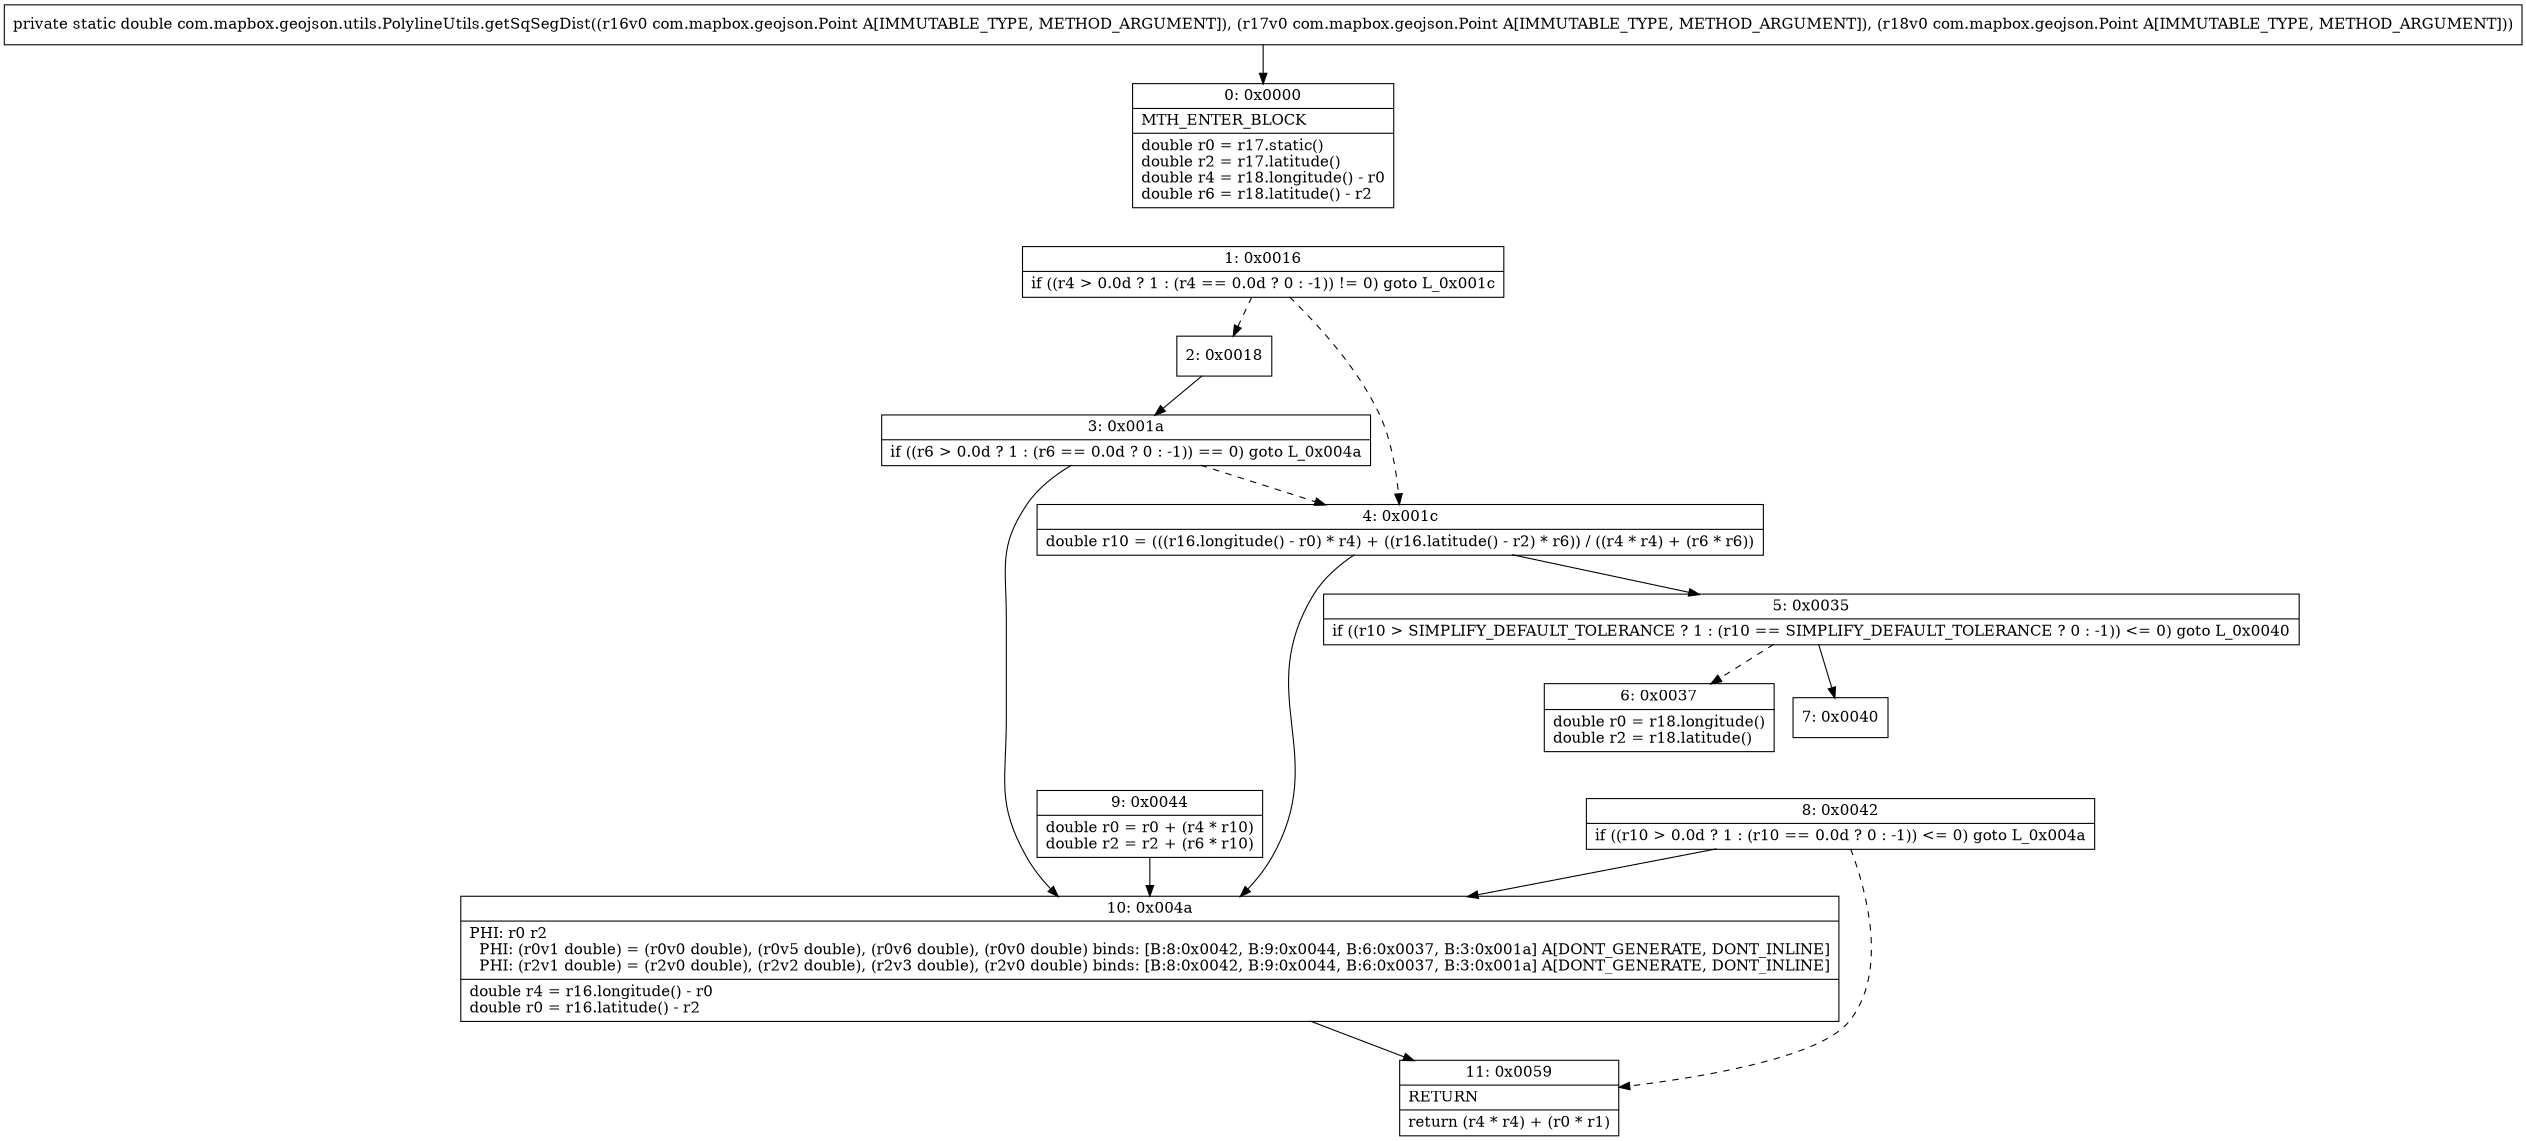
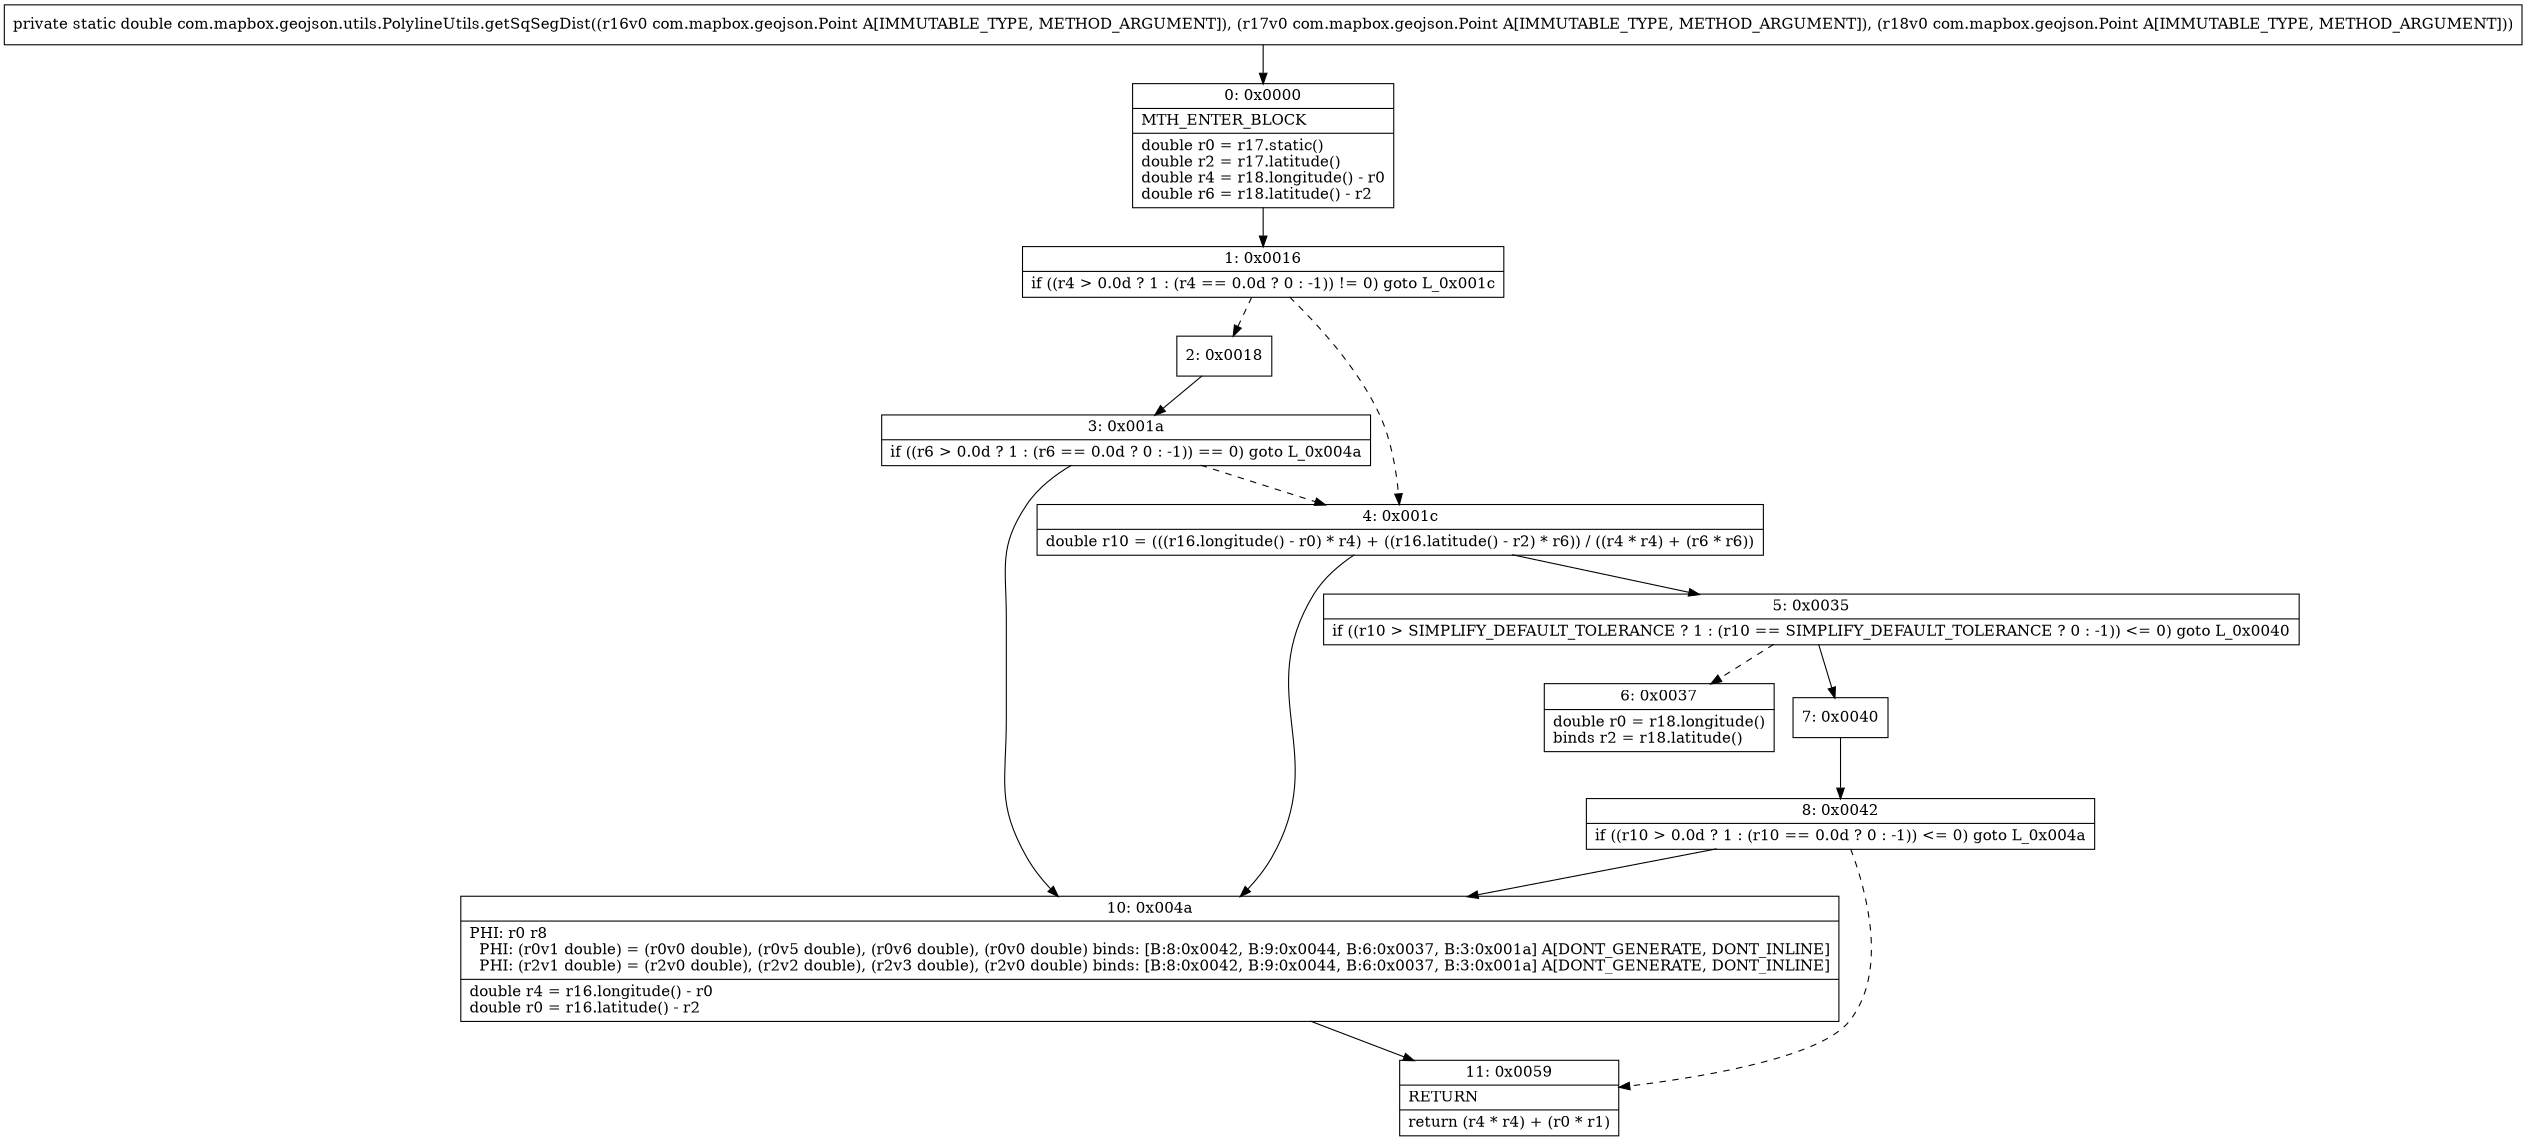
none -> (1263, 222)
(1653, 738) -> (1648, 738)
none -> (1841, 763)
(1150, 824) -> none
(511, 933) -> (511, 933)
